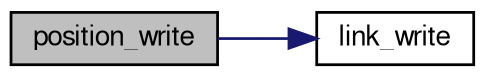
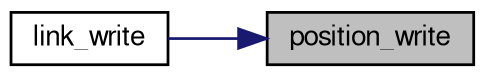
(253, 39) -> (203, 39)
